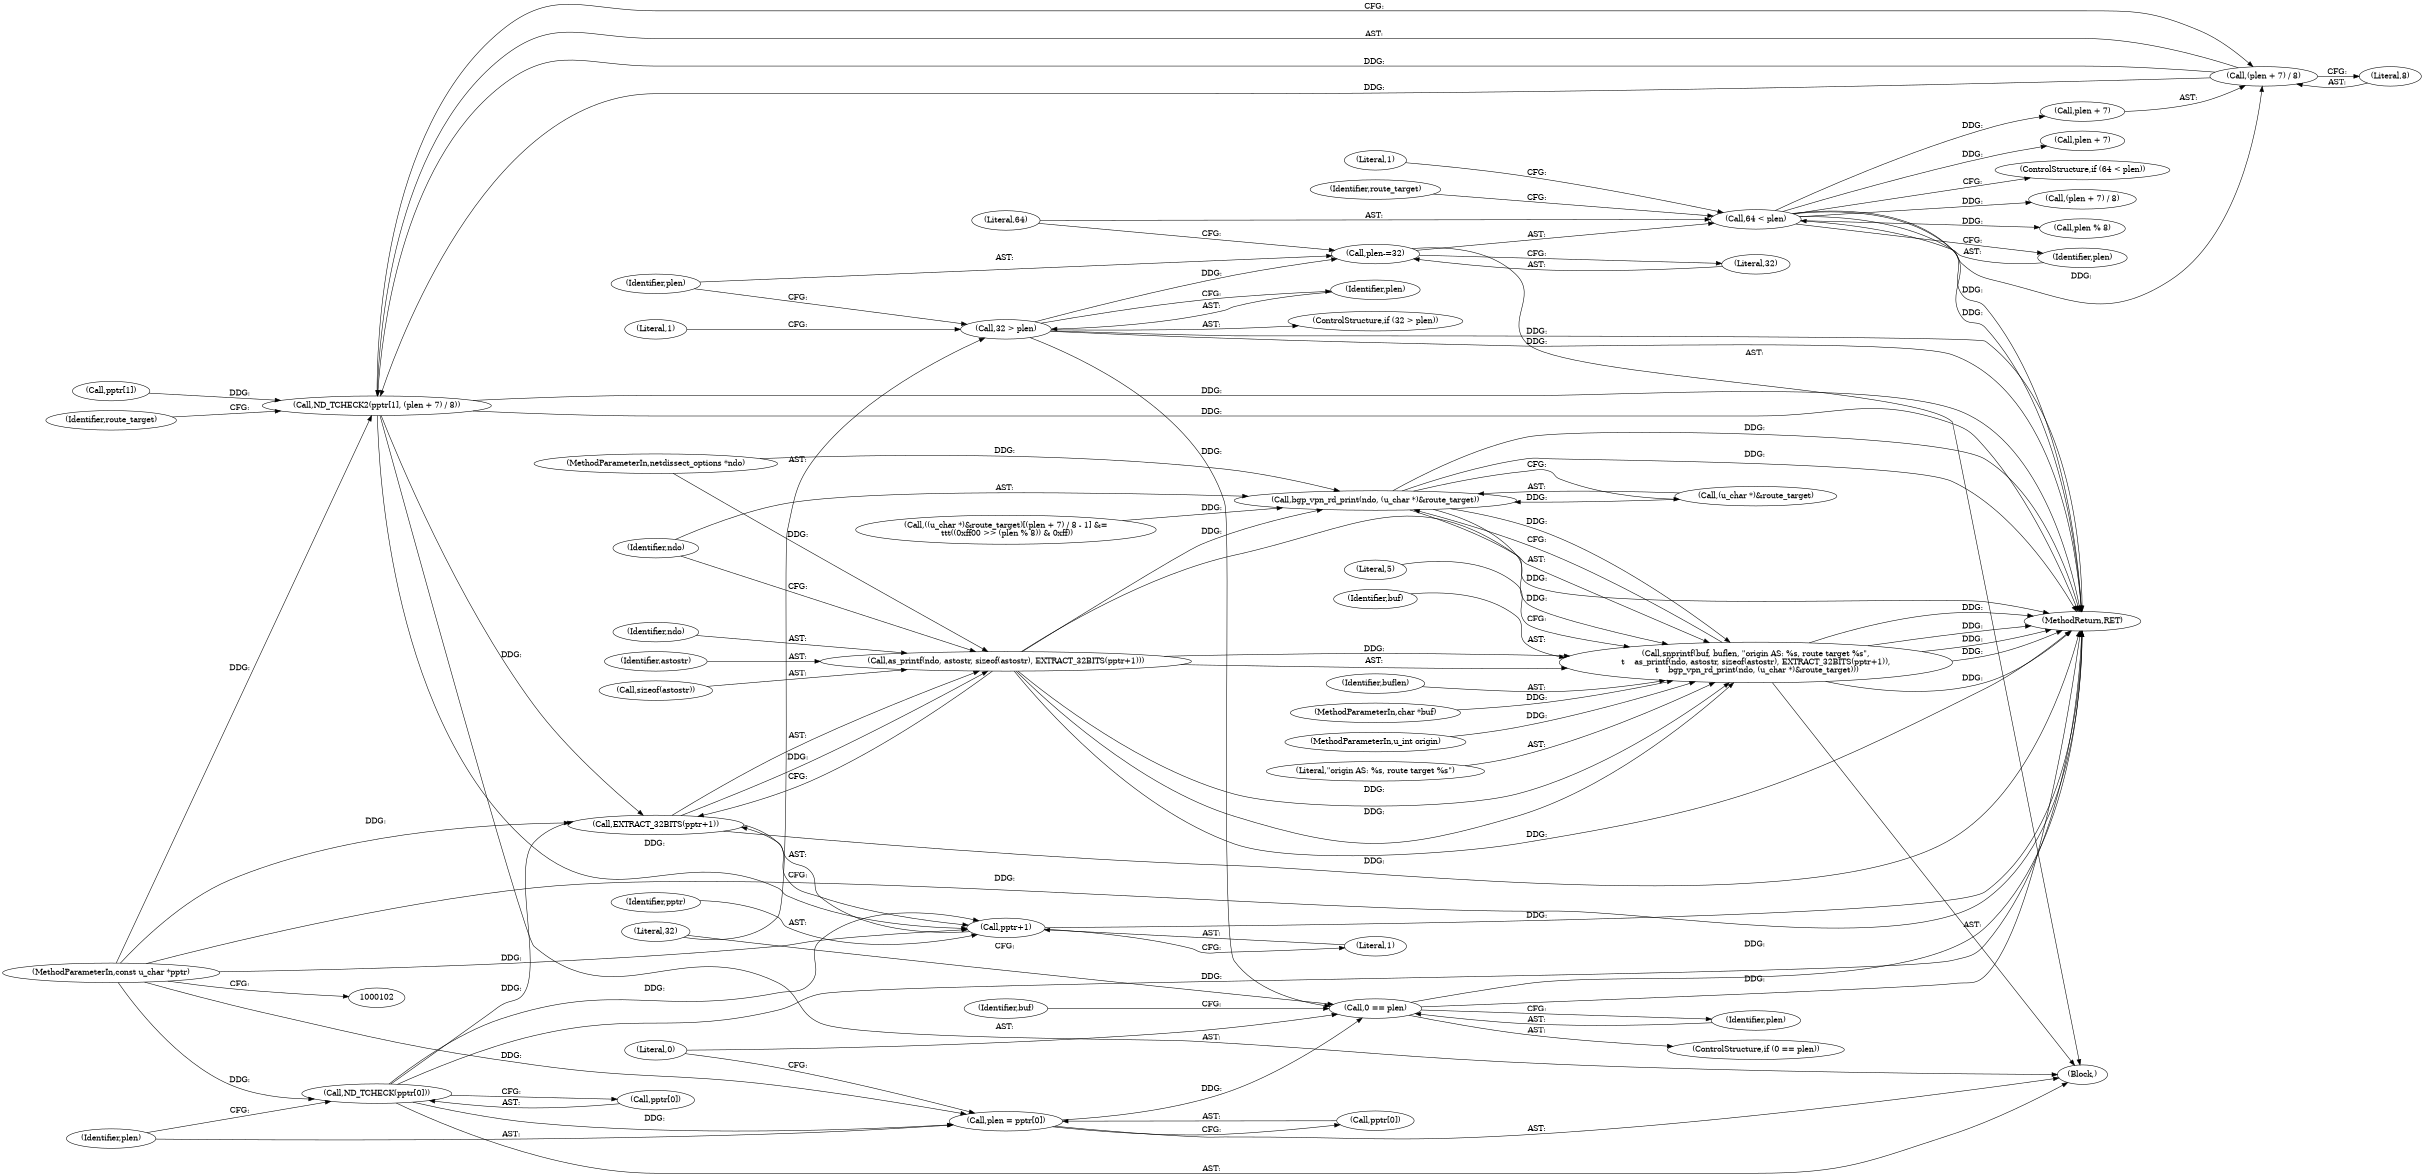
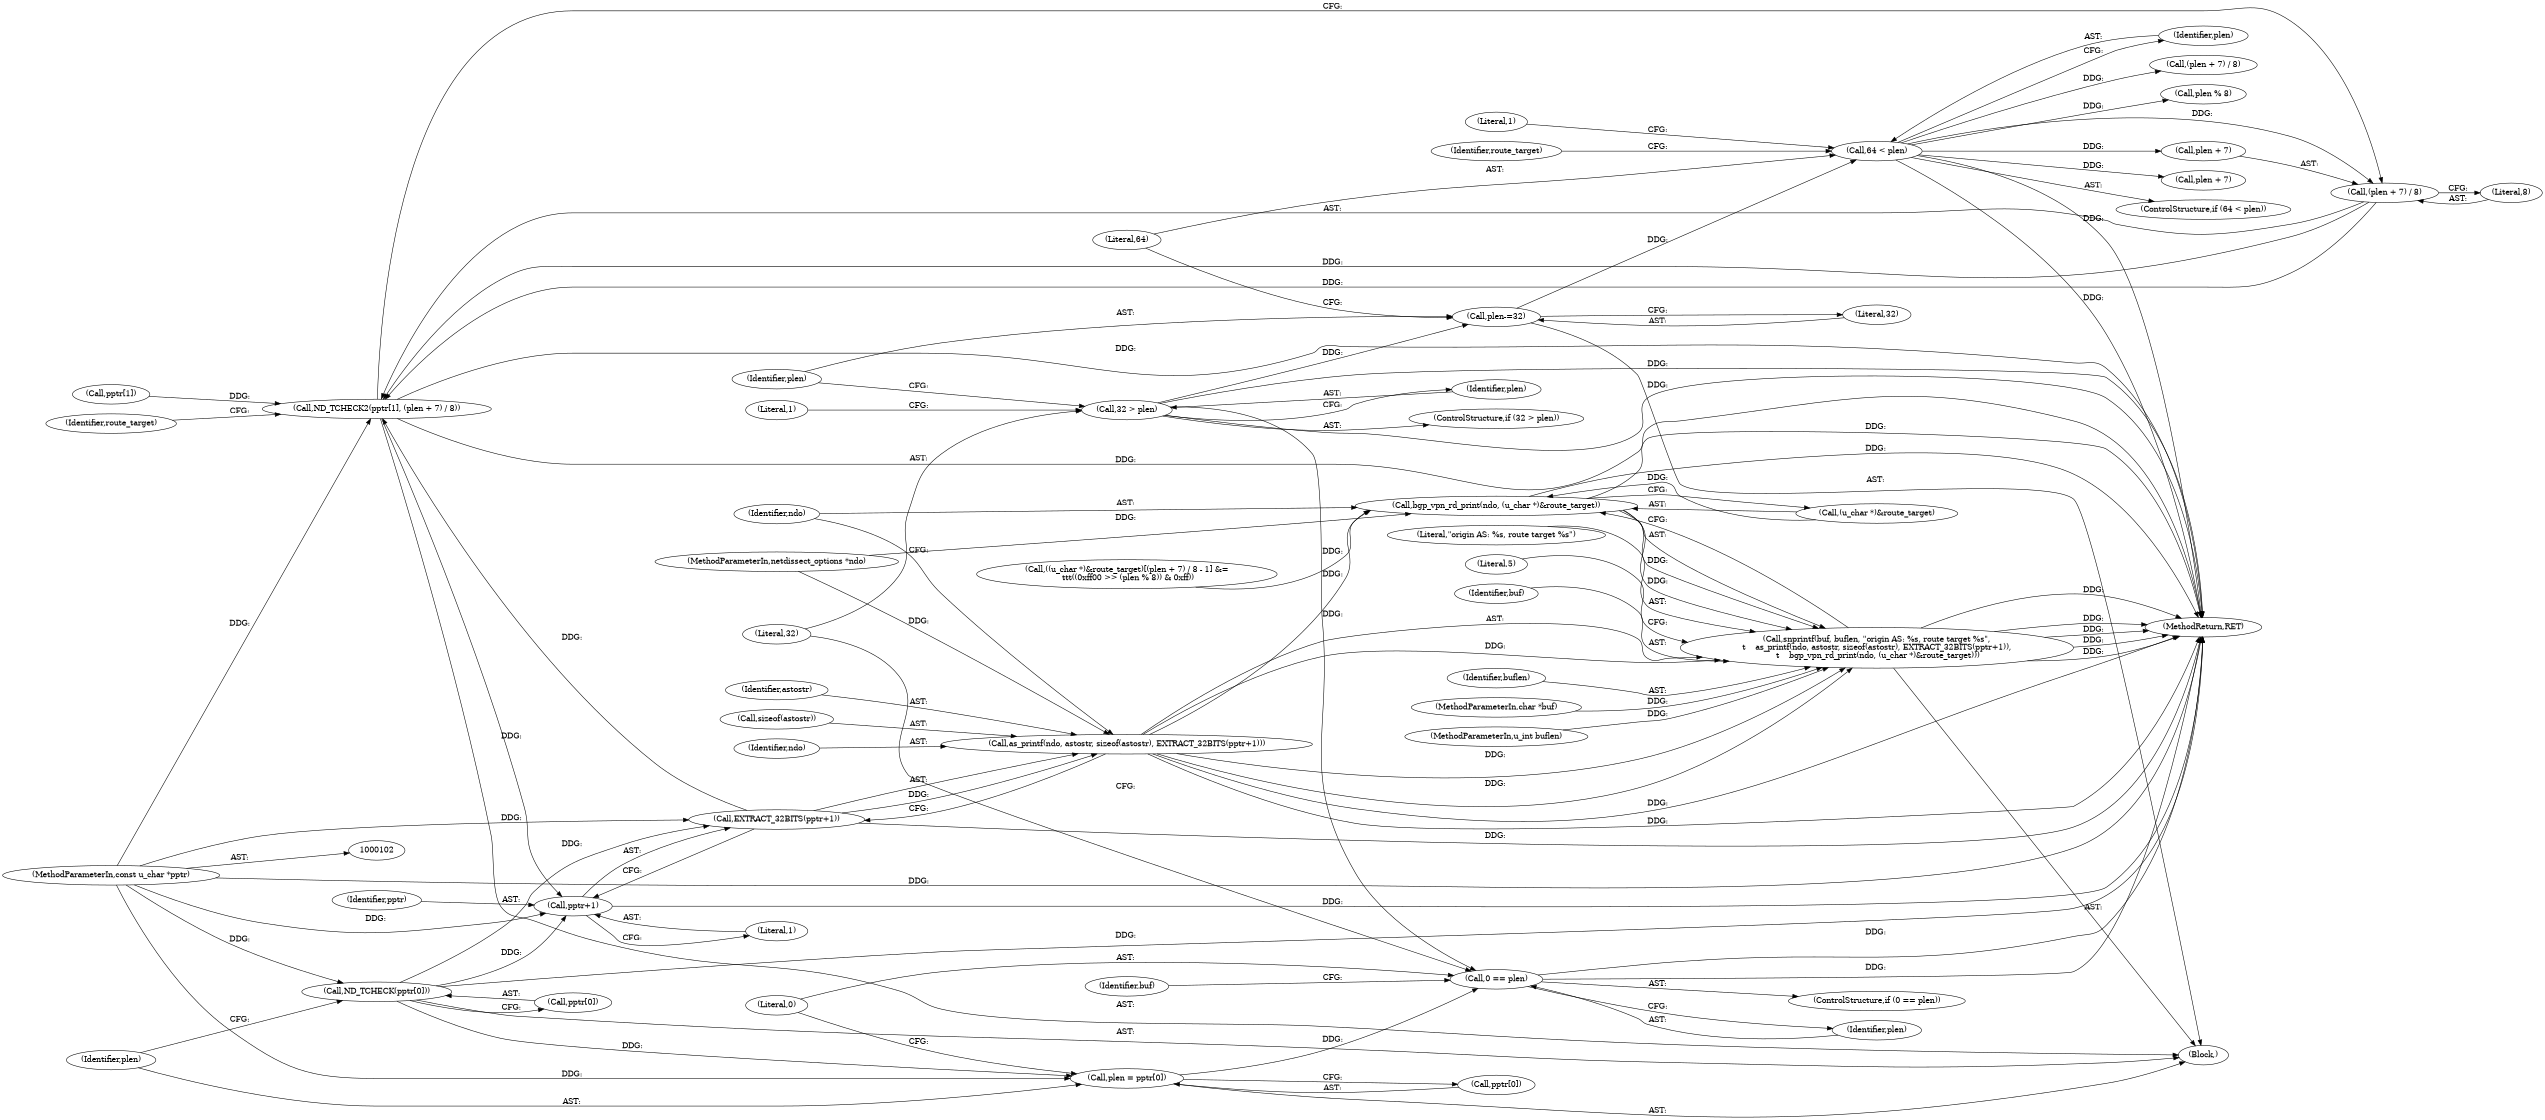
(1974, 182) -> (2095, 186)
(1538, 235) -> (1659, 240)
(485, 631) -> (538, 646)
(1375, 742) -> (1496, 737)
(241, 984) -> (241, 858)
